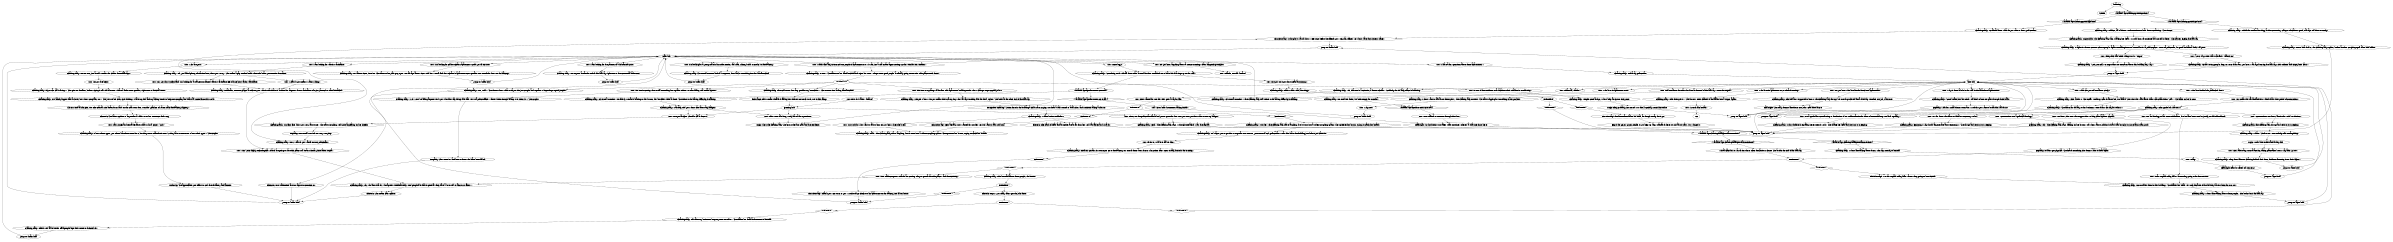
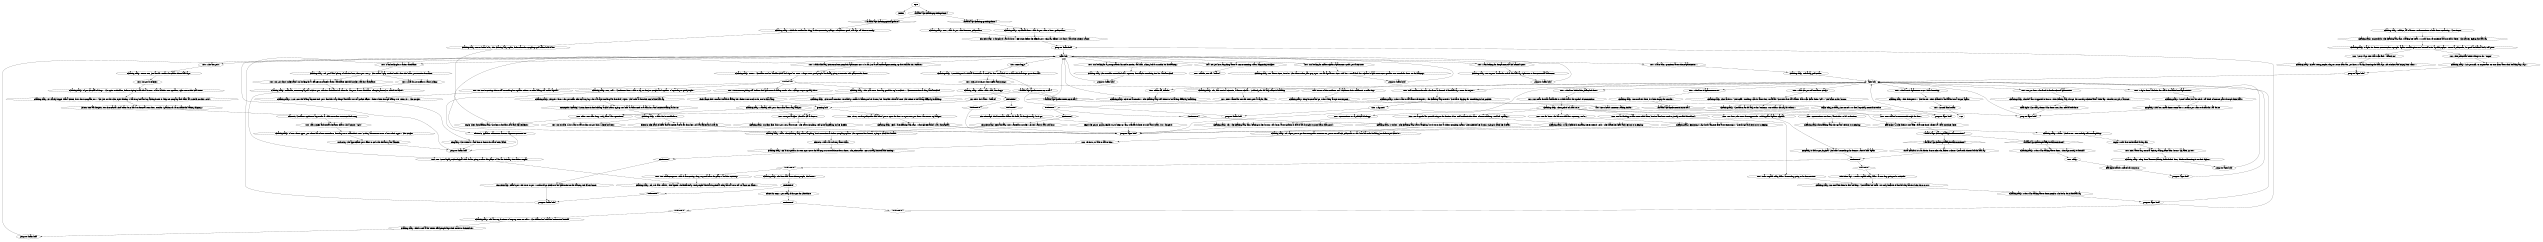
(2117, 5) -> (916, 5)
(311, 134) -> none
none -> (831, 142)
(291, 185) -> (500, 134)
(381, 194) -> none
